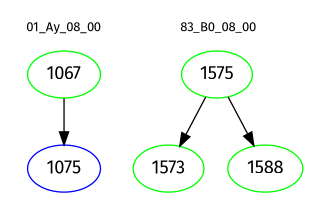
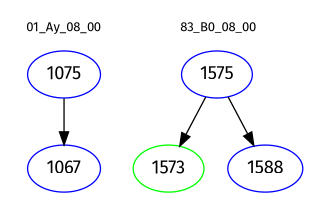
(64, 74) -> (64, 169)
(217, 74) -> (217, 74)
(64, 115) -> (64, 115)
(265, 169) -> (265, 169)
